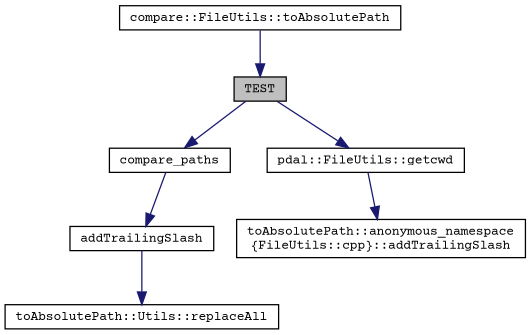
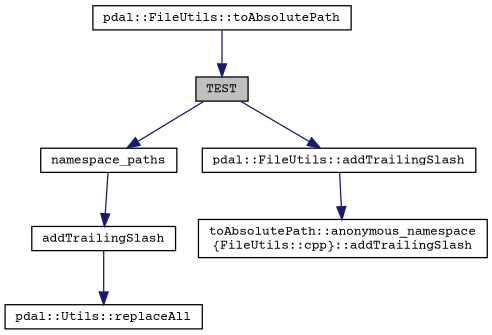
(260, 18) -> (222, 18)
(170, 160) -> (109, 160)
(366, 160) -> (339, 160)
(142, 317) -> (104, 317)
